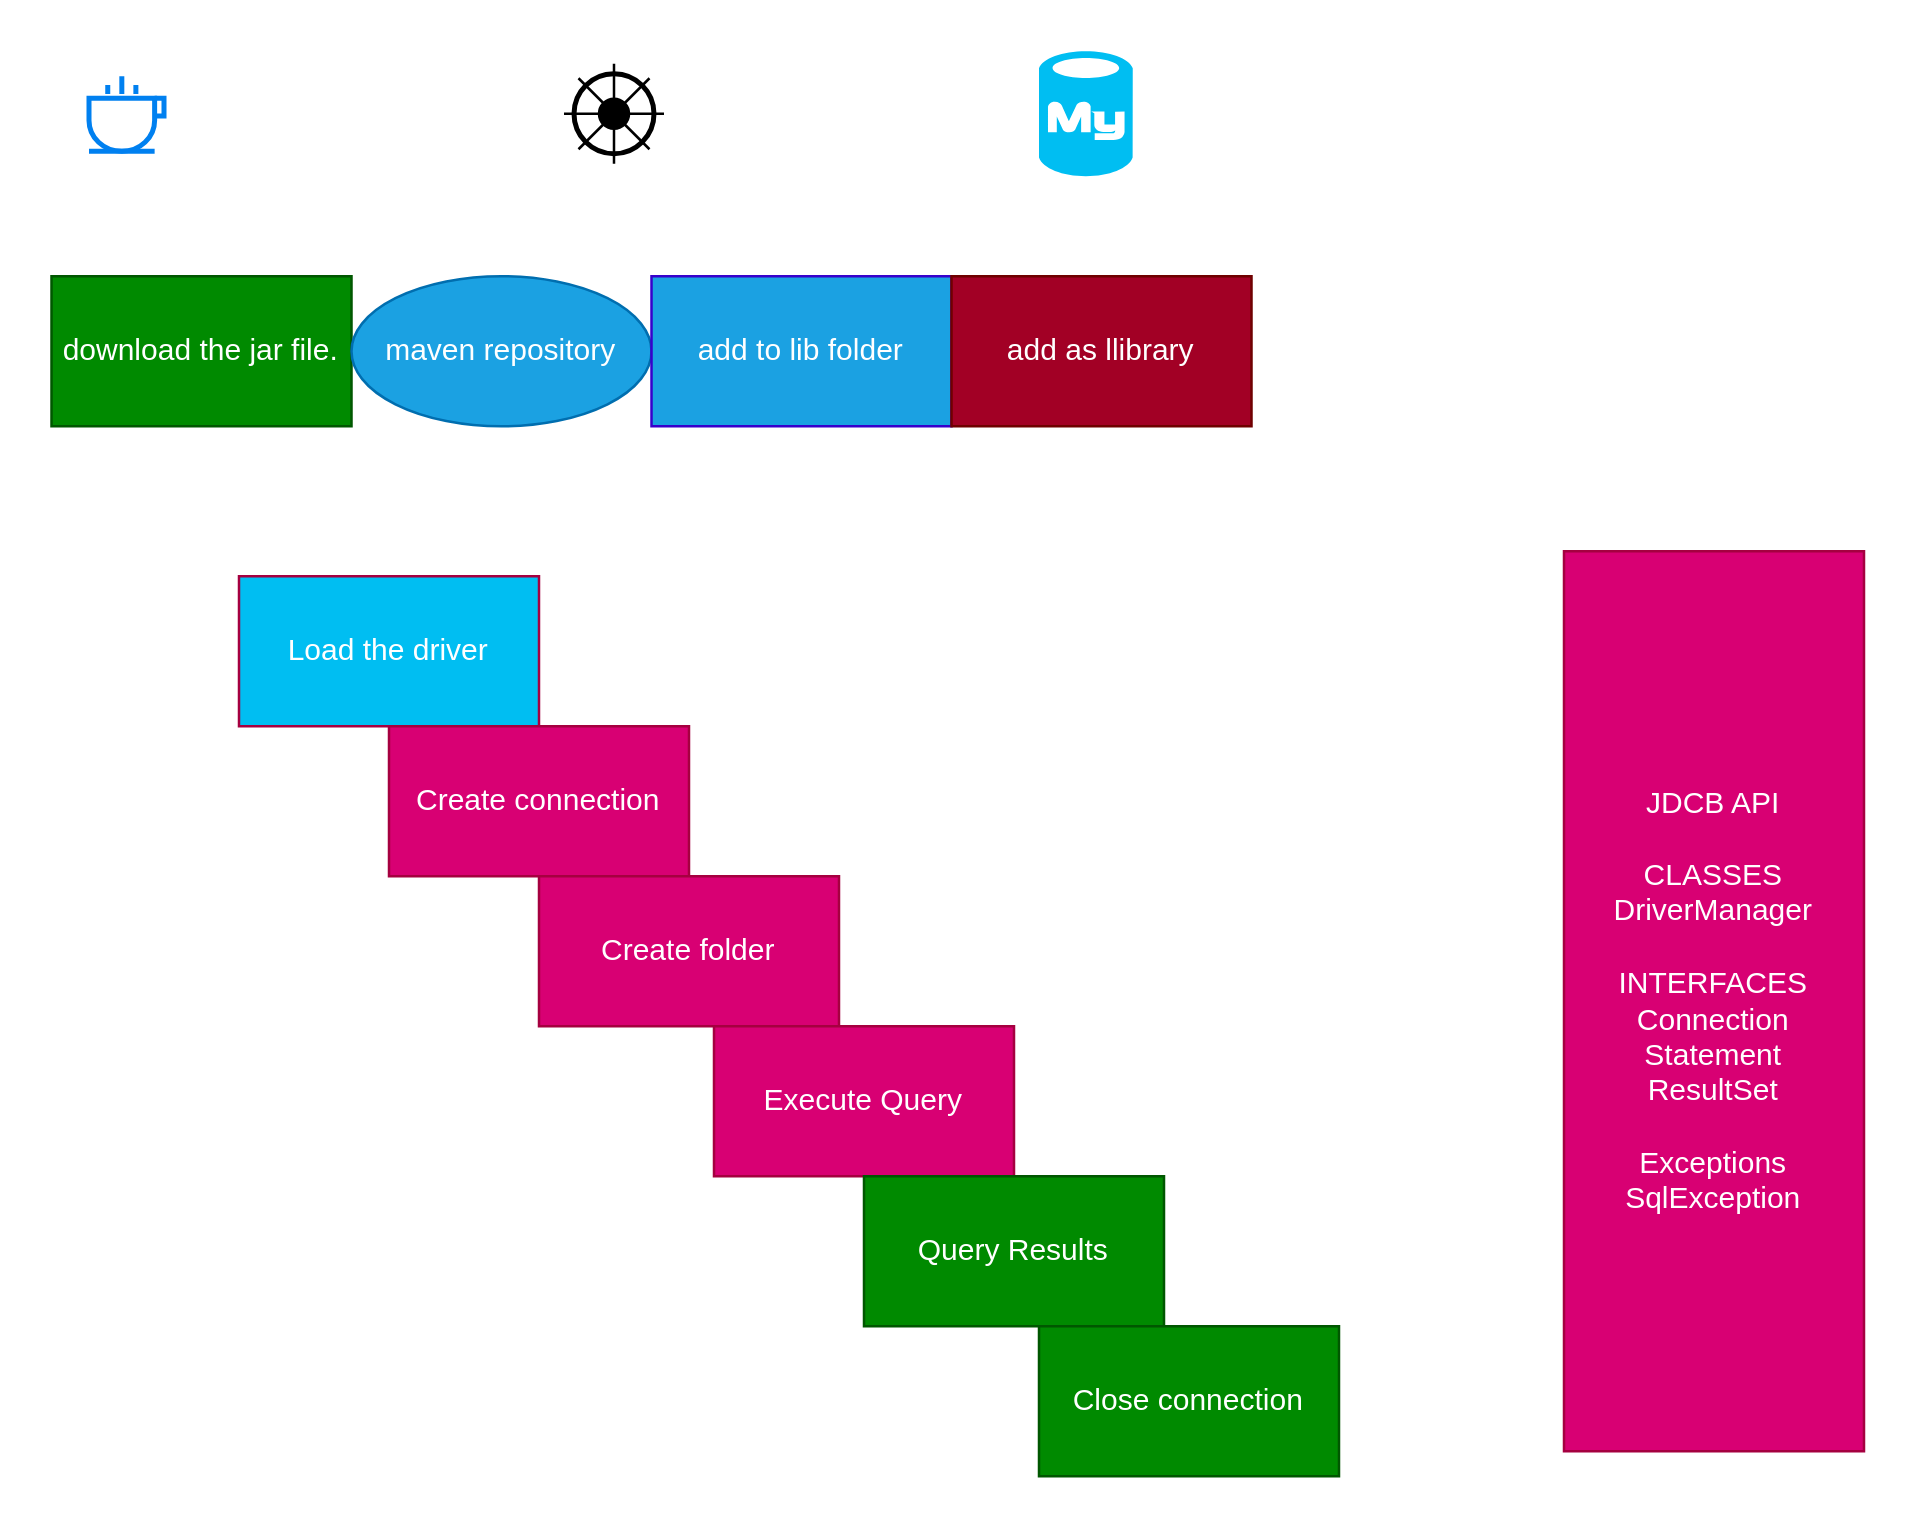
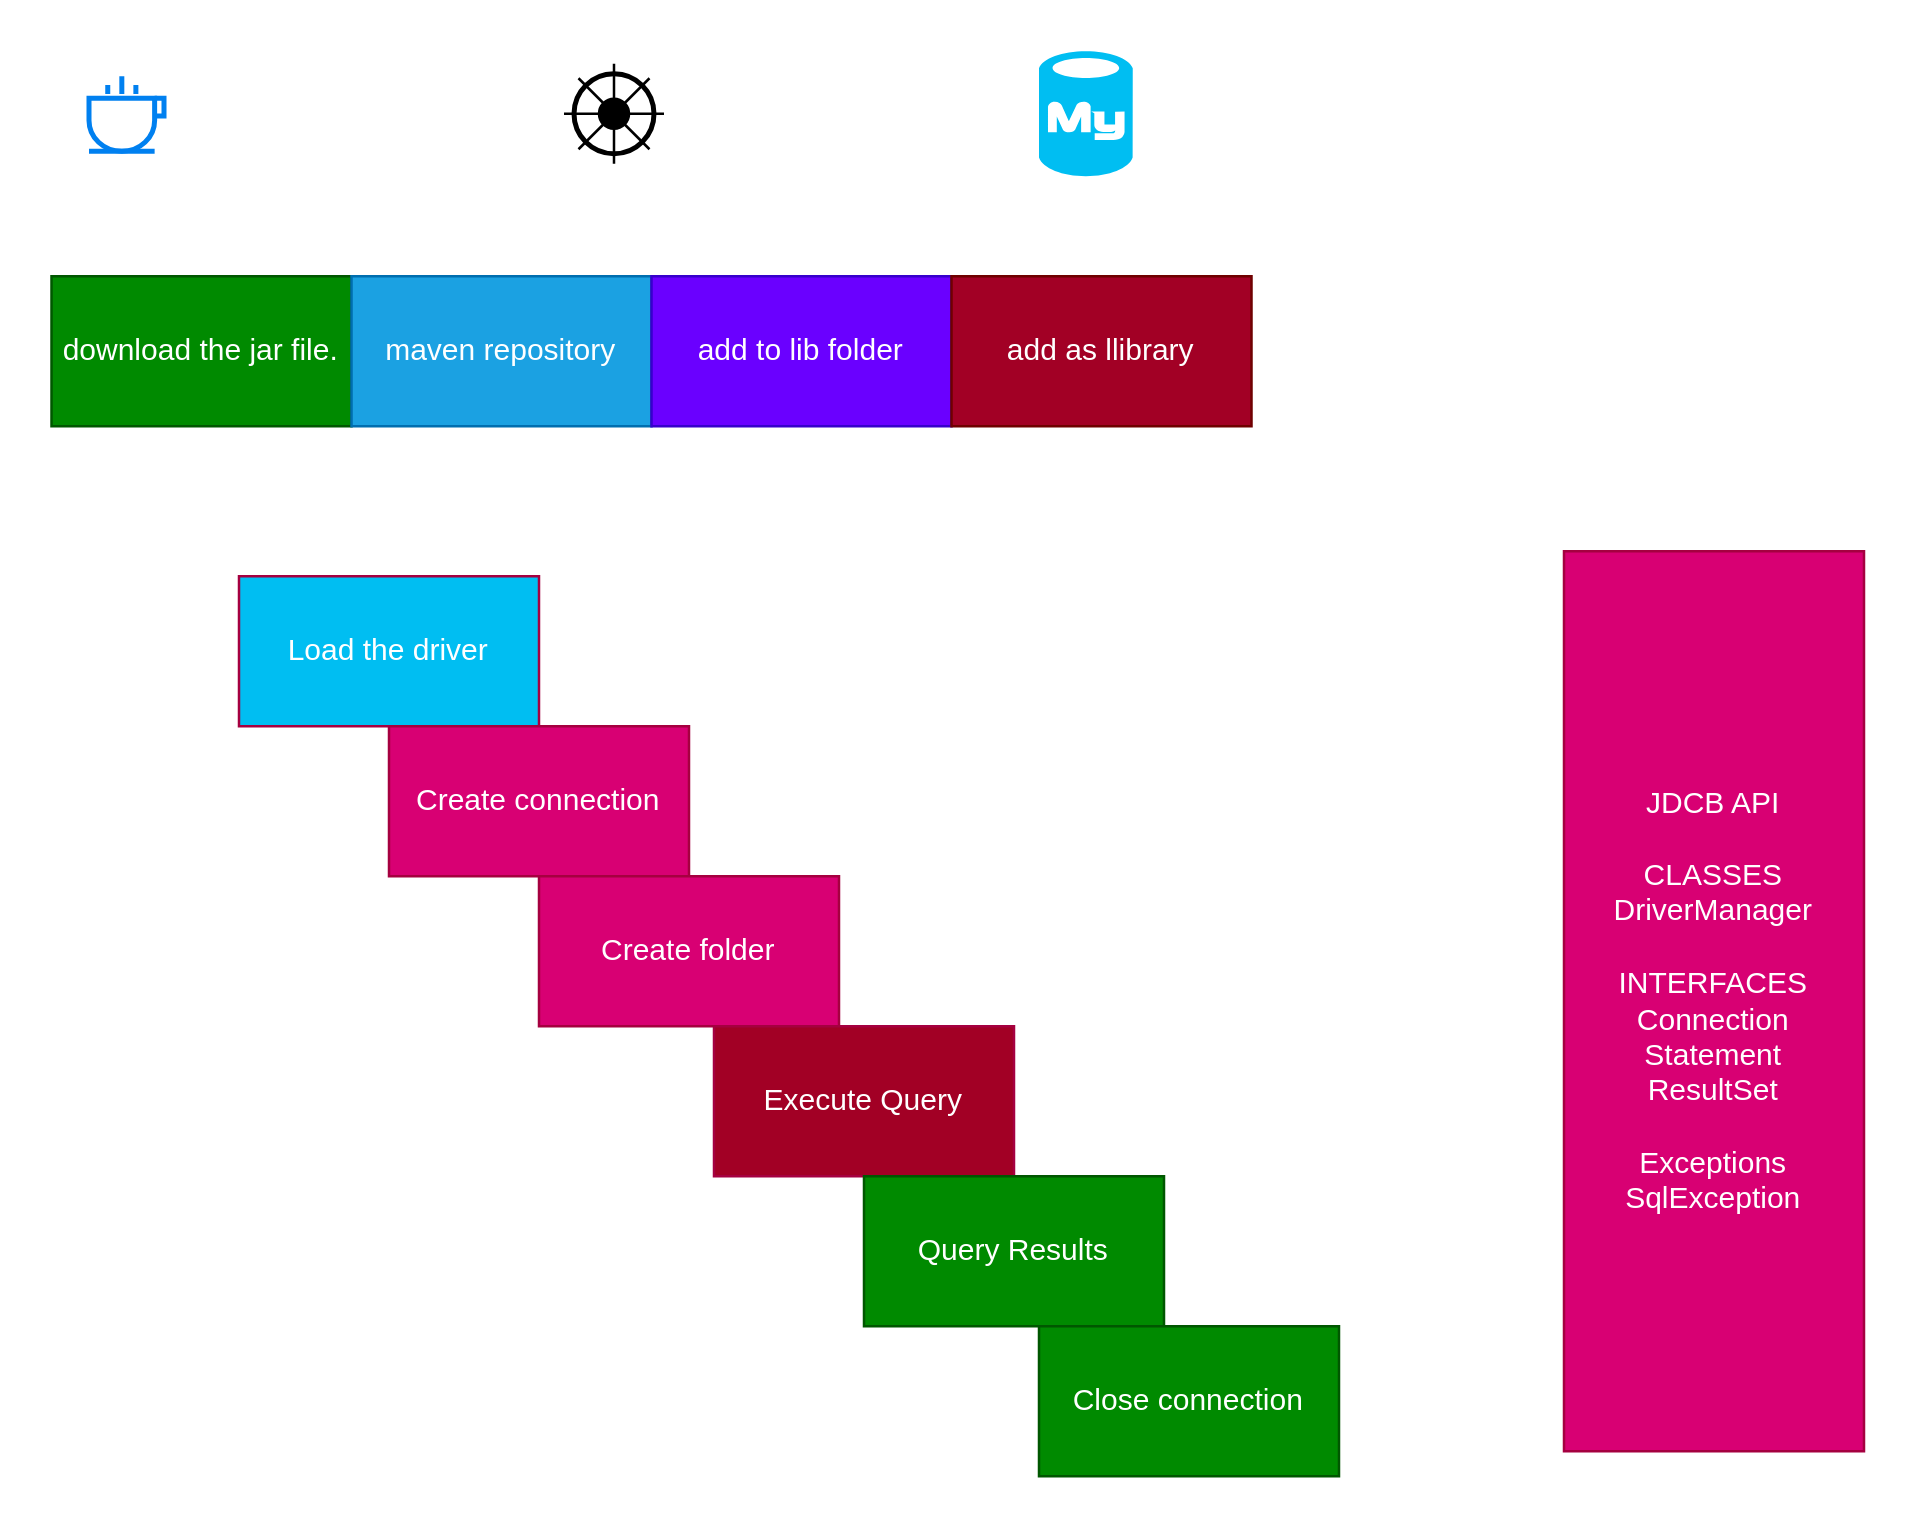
(501, 351) -> (501, 351)
(801, 351) -> (801, 351)
(864, 1101) -> (864, 1101)
